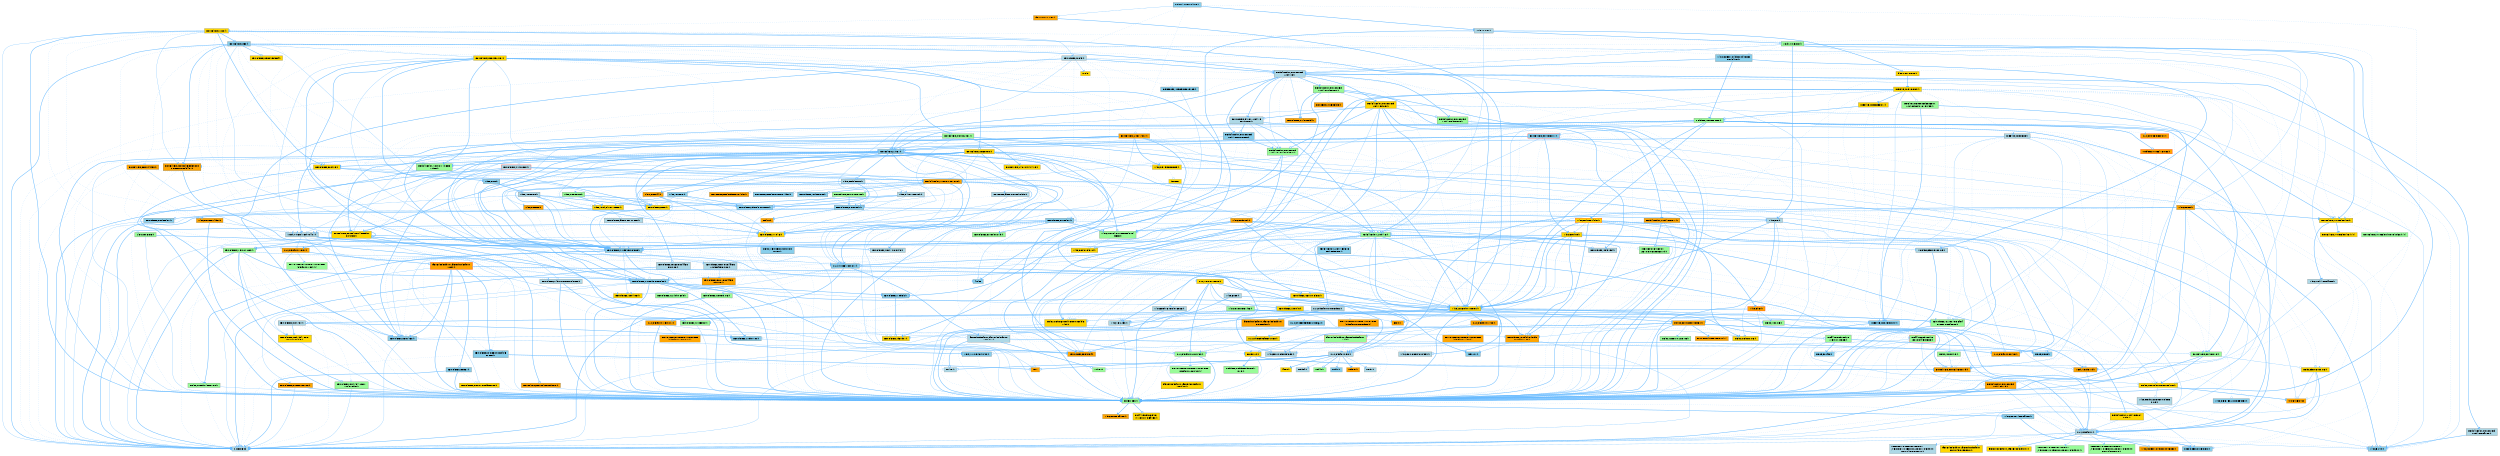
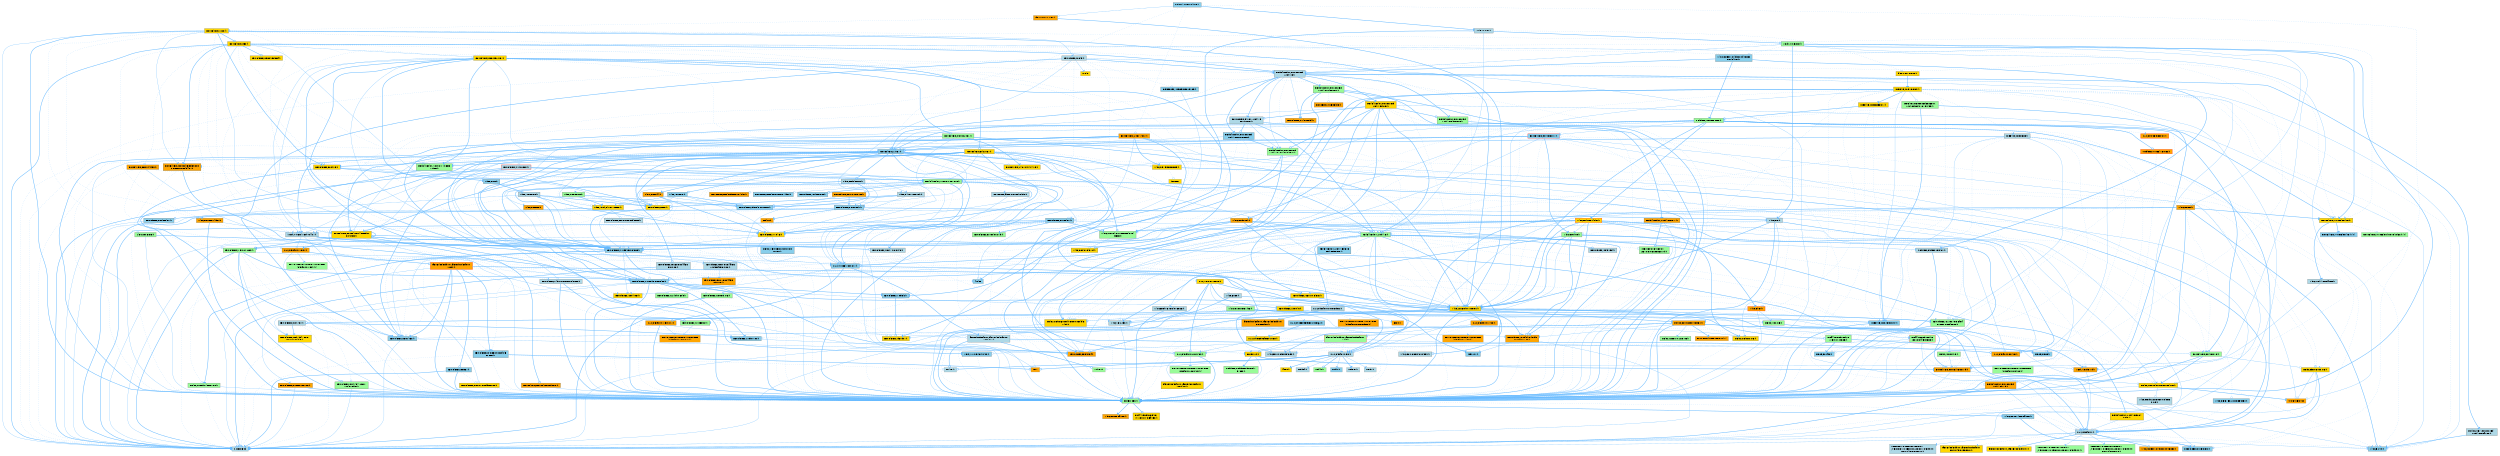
(1699, 34) -> (1699, 34)
(239, 44) -> (239, 44)
none -> (304, 74)
(1565, 130) -> (1326, 178)
(979, 152) -> (979, 152)
(943, 181) -> (943, 181)
(849, 194) -> (849, 194)
(624, 220) -> (624, 220)
(1572, 235) -> (1572, 235)
(2339, 235) -> (2339, 235)
(1172, 241) -> (1110, 242)
(1932, 250) -> (1932, 250)
(1239, 275) -> (998, 293)
(1418, 319) -> (1737, 324)
(1402, 343) -> (1402, 343)
(1241, 370) -> (1241, 370)
(1353, 370) -> (1353, 370)
none -> (2013, 370)
(882, 399) -> (689, 329)
(2482, 432) -> (2482, 432)
